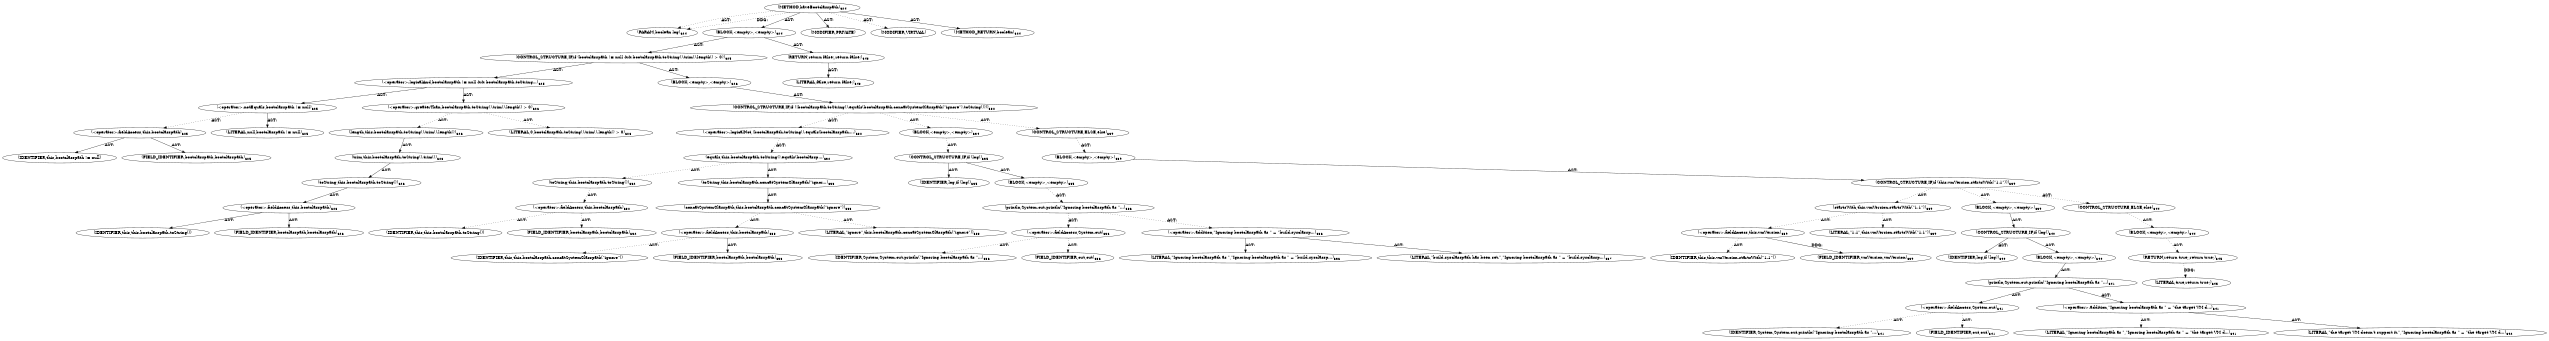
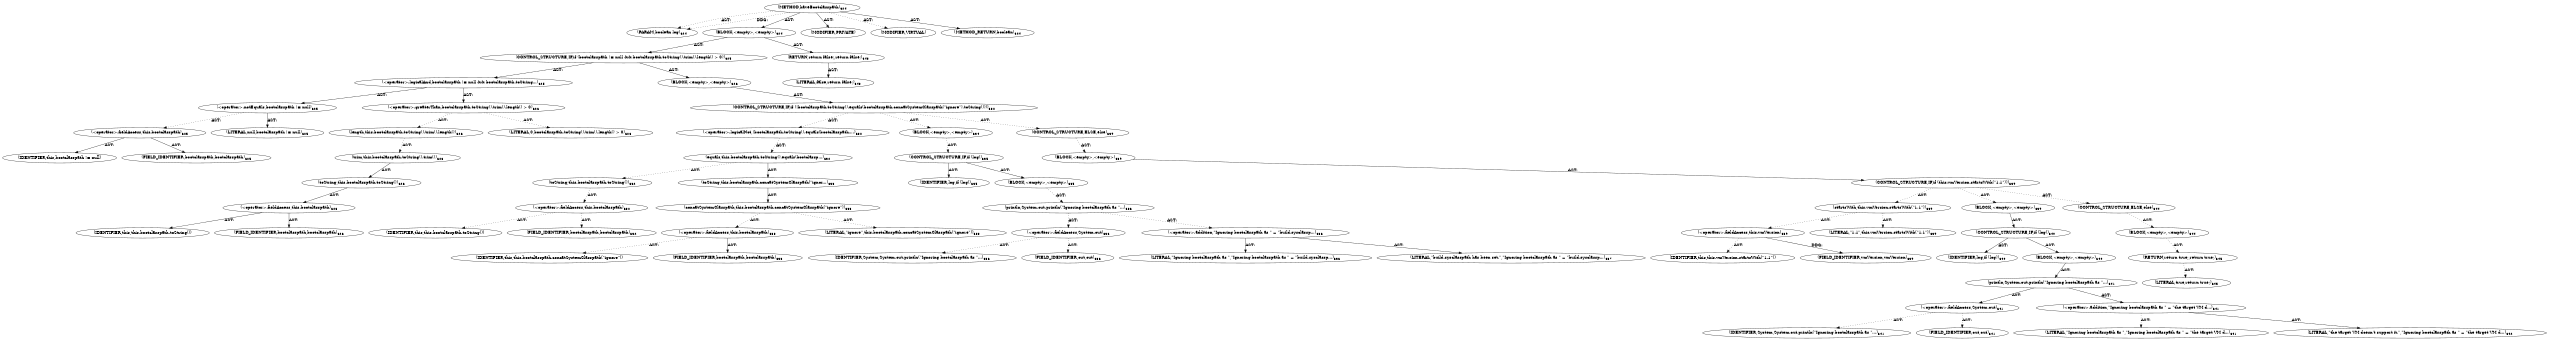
(402, 144) -> (402, 144)
(2190, 270) -> (2190, 270)
